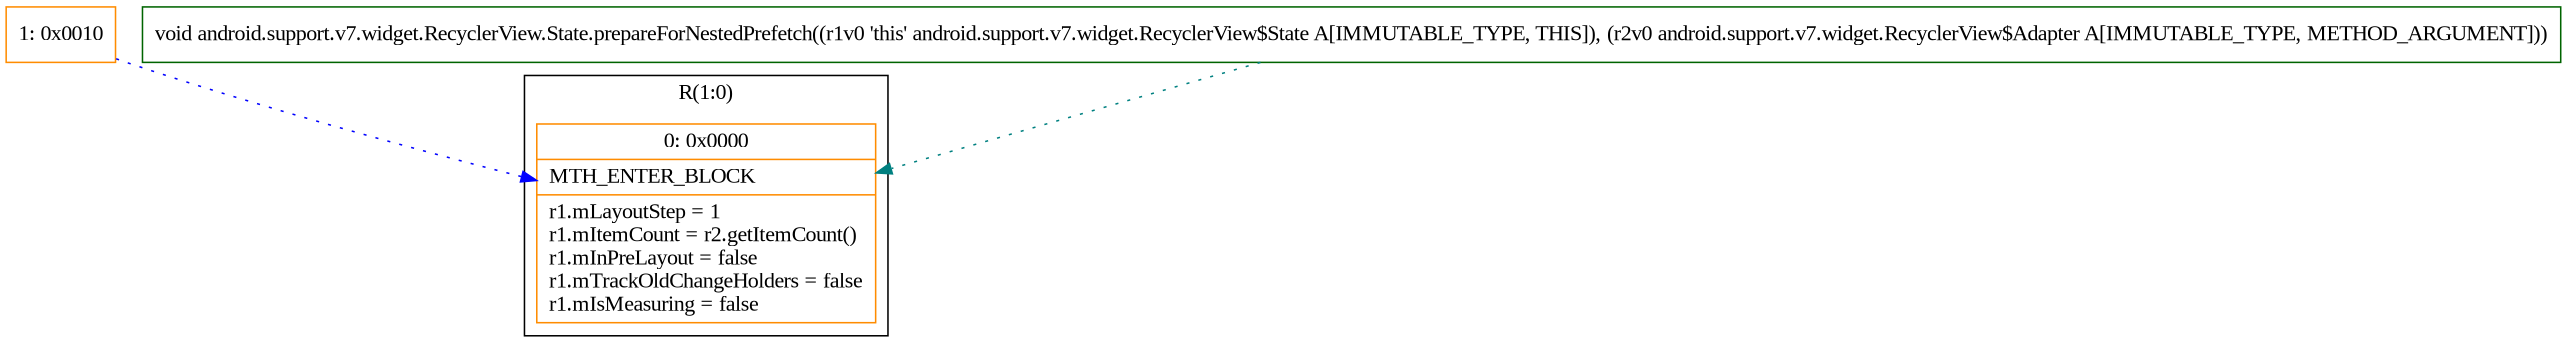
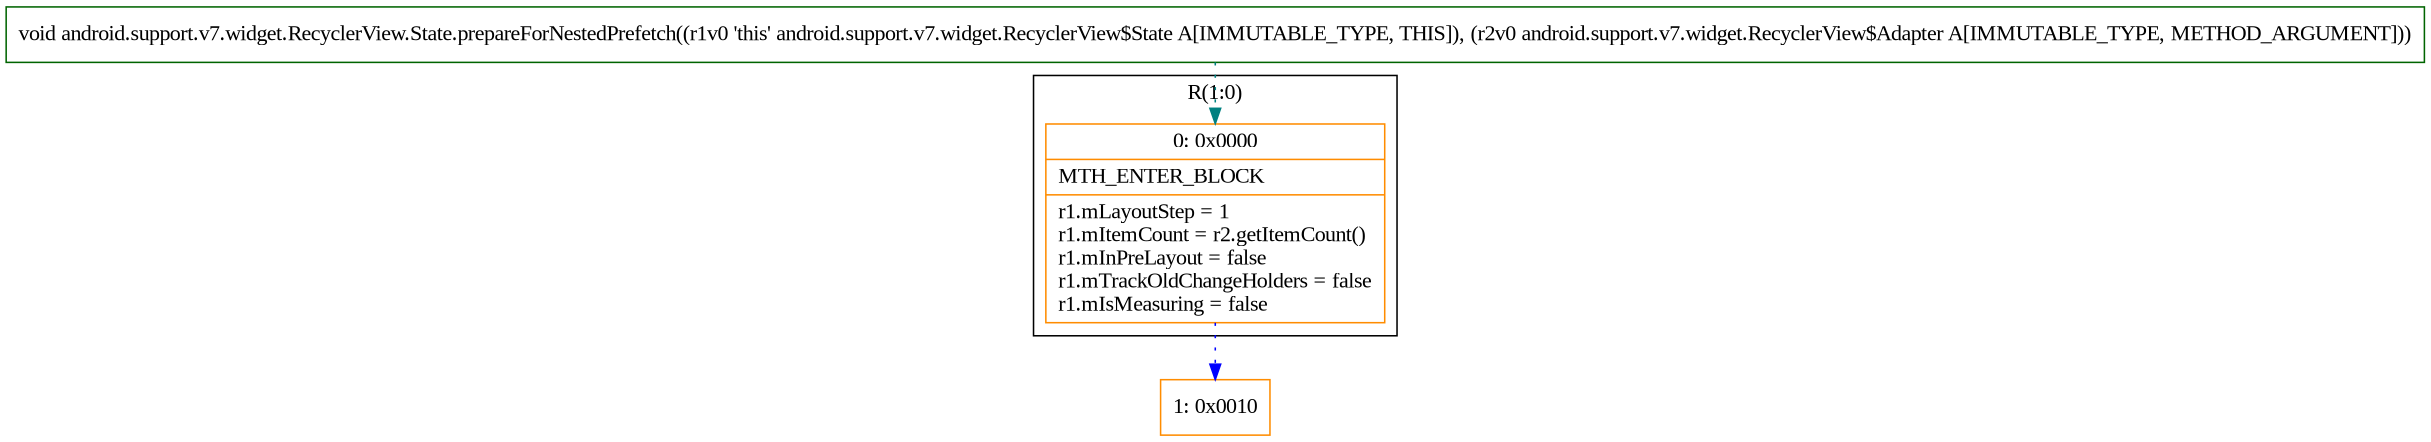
(318, 121) -> (1215, 345)
